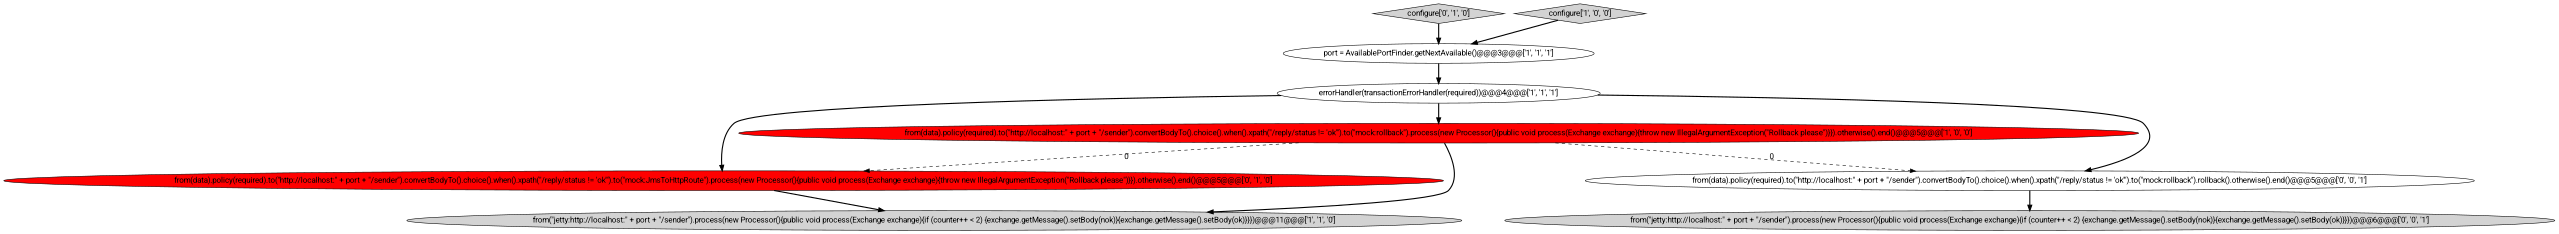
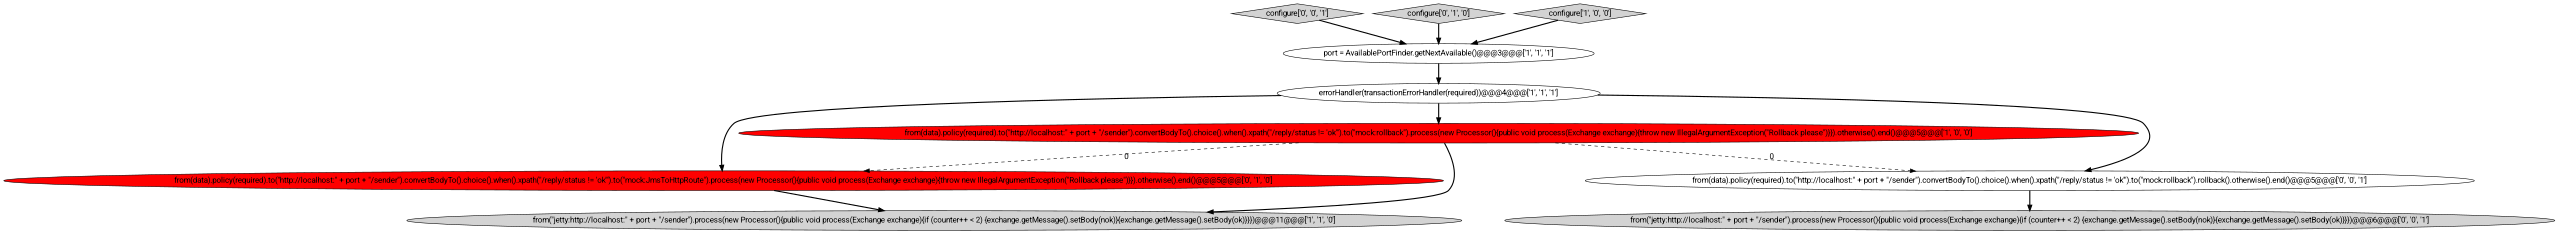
none -> (1297, 14)
